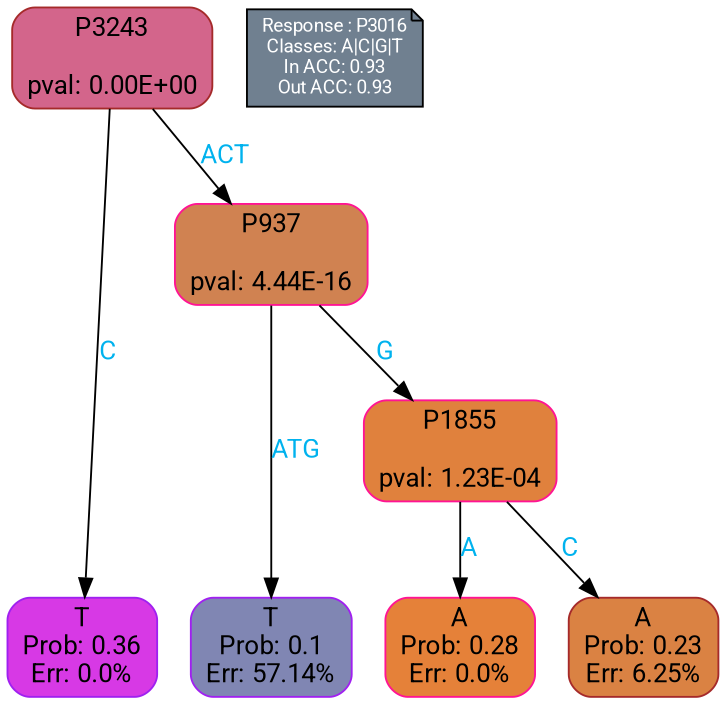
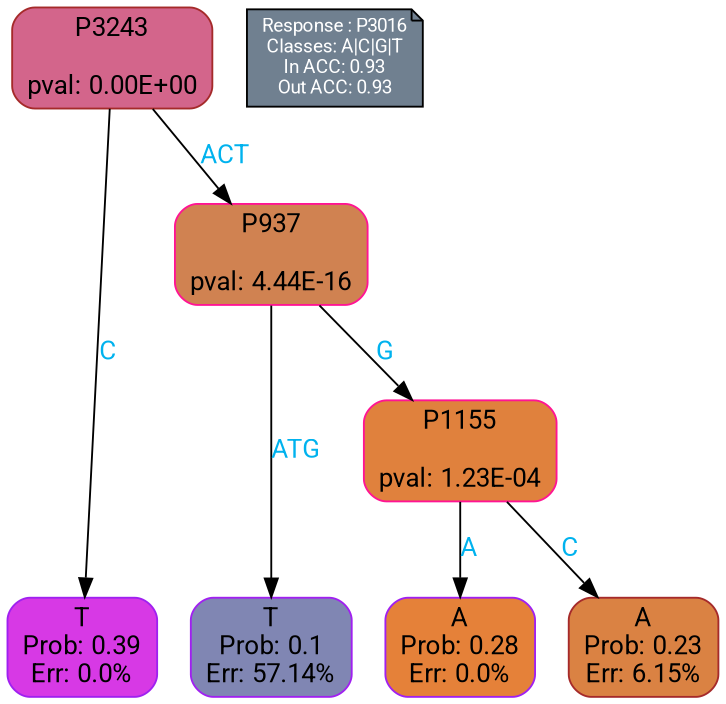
(460, 451) -> (460, 451)
(82, 647) -> (82, 647)
(460, 647) -> (460, 647)
(644, 647) -> (644, 647)
